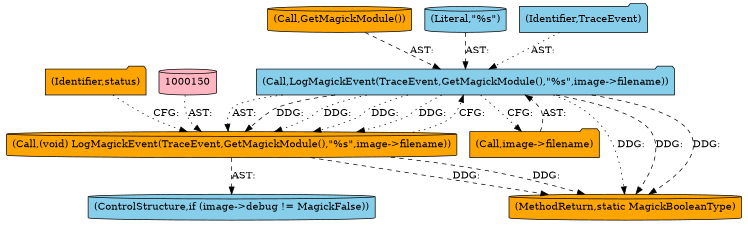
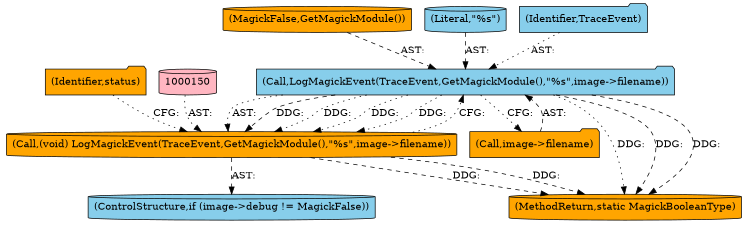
(340, 19) -> (317, 19)
